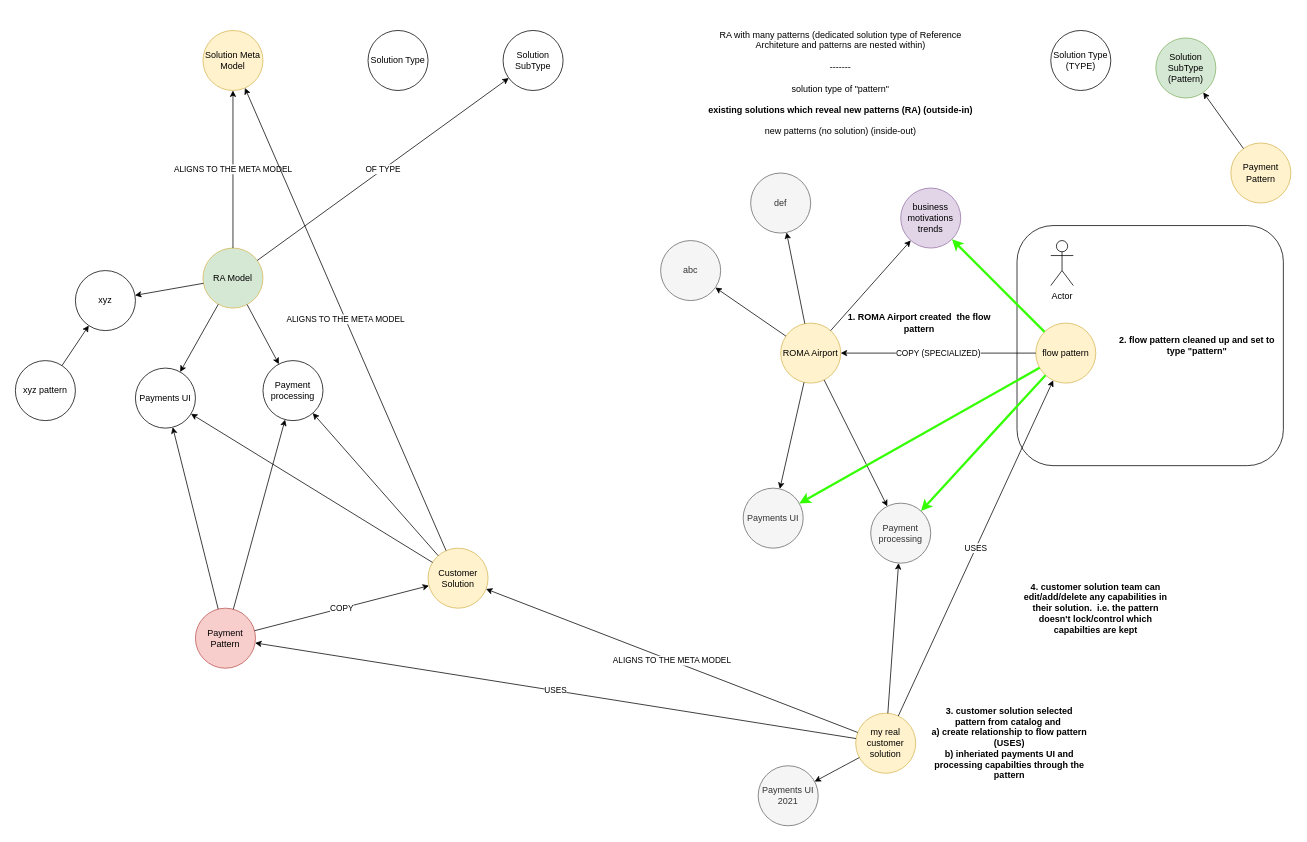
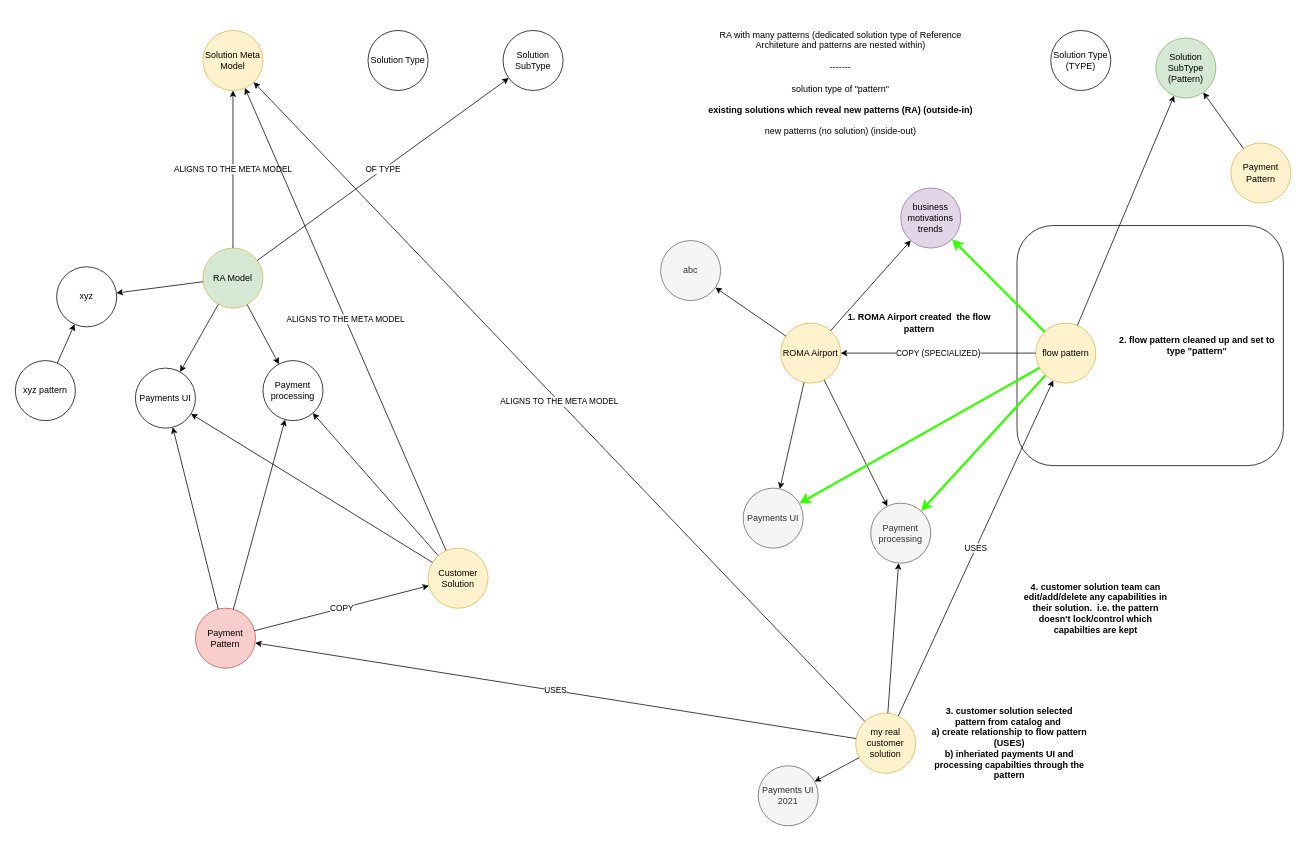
(780, 203) -> none
none -> (1124, 213)
(1062, 263) -> none
(796, 280) -> none
(105, 300) -> (87, 297)
(674, 661) -> (559, 402)
